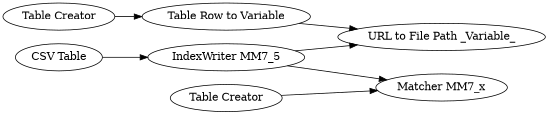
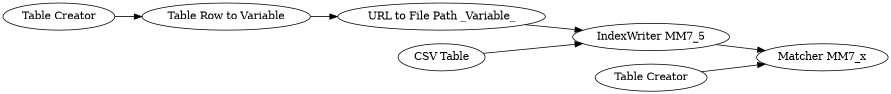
(323, 48) -> (550, 27)
